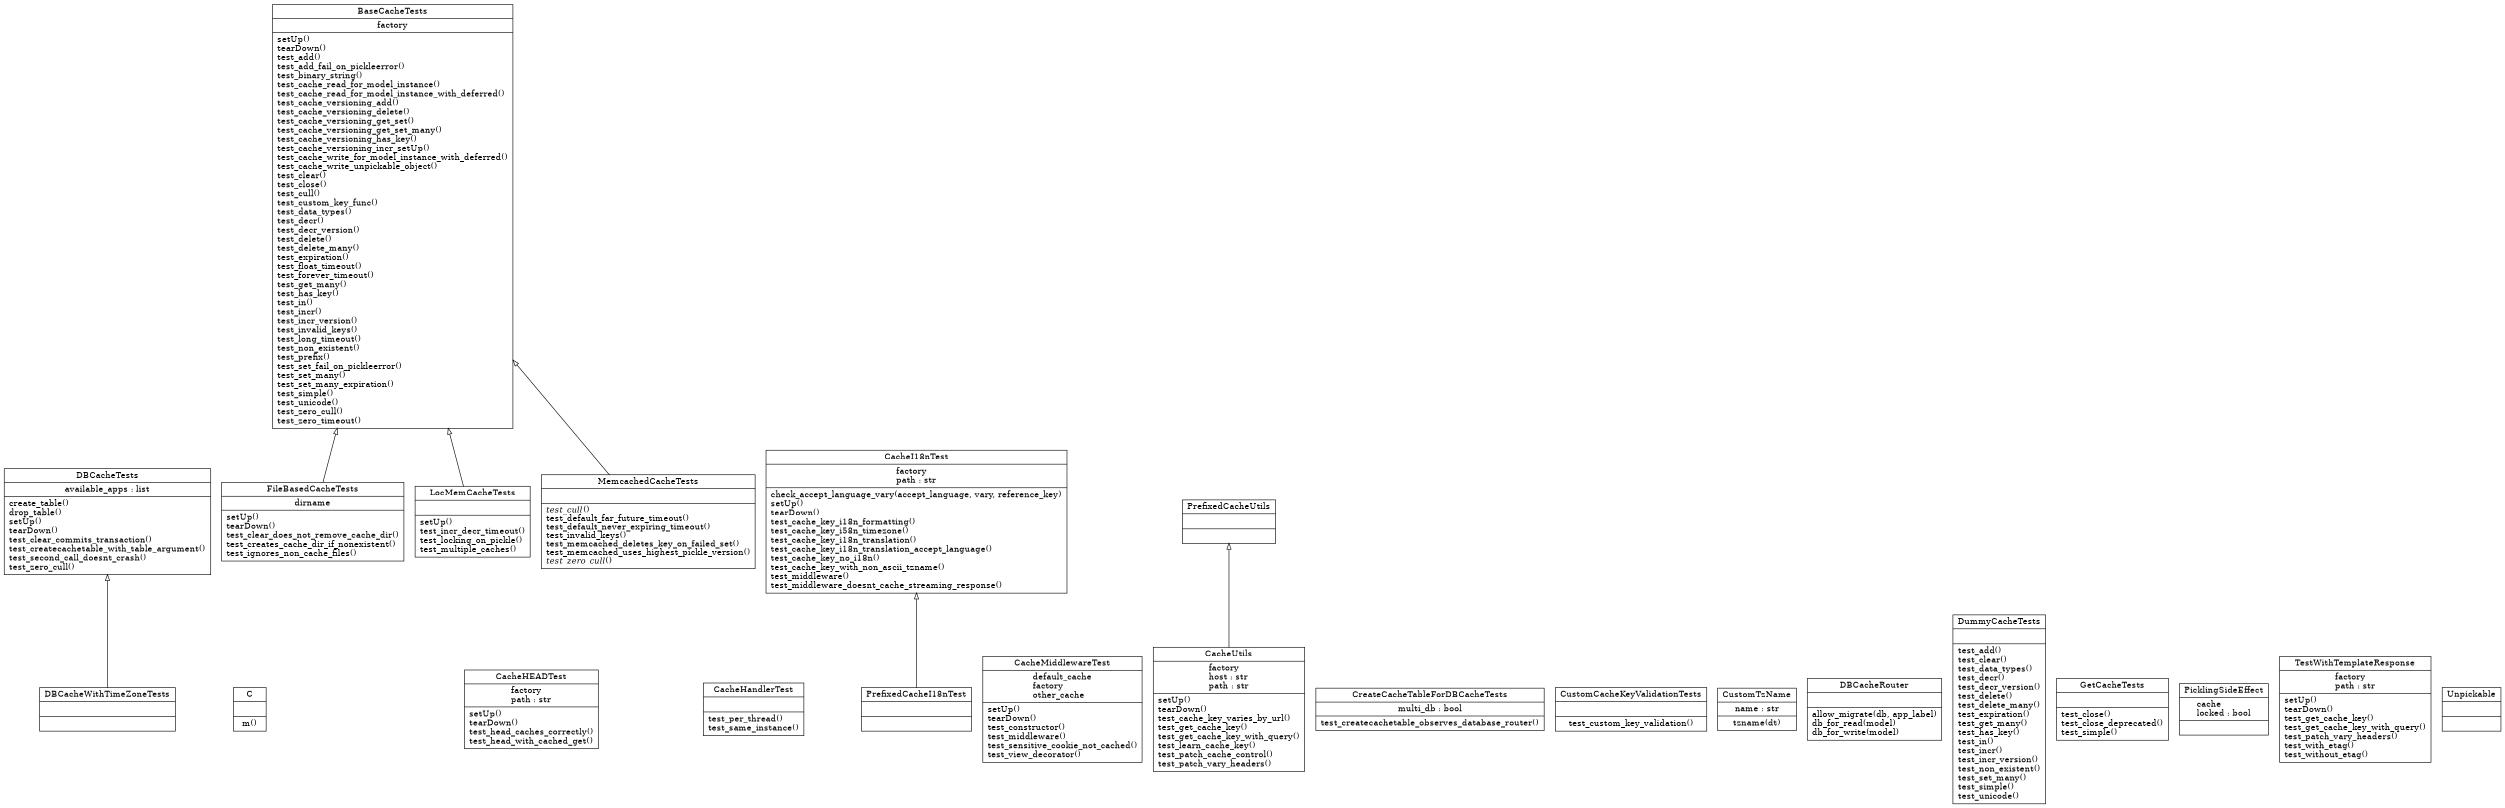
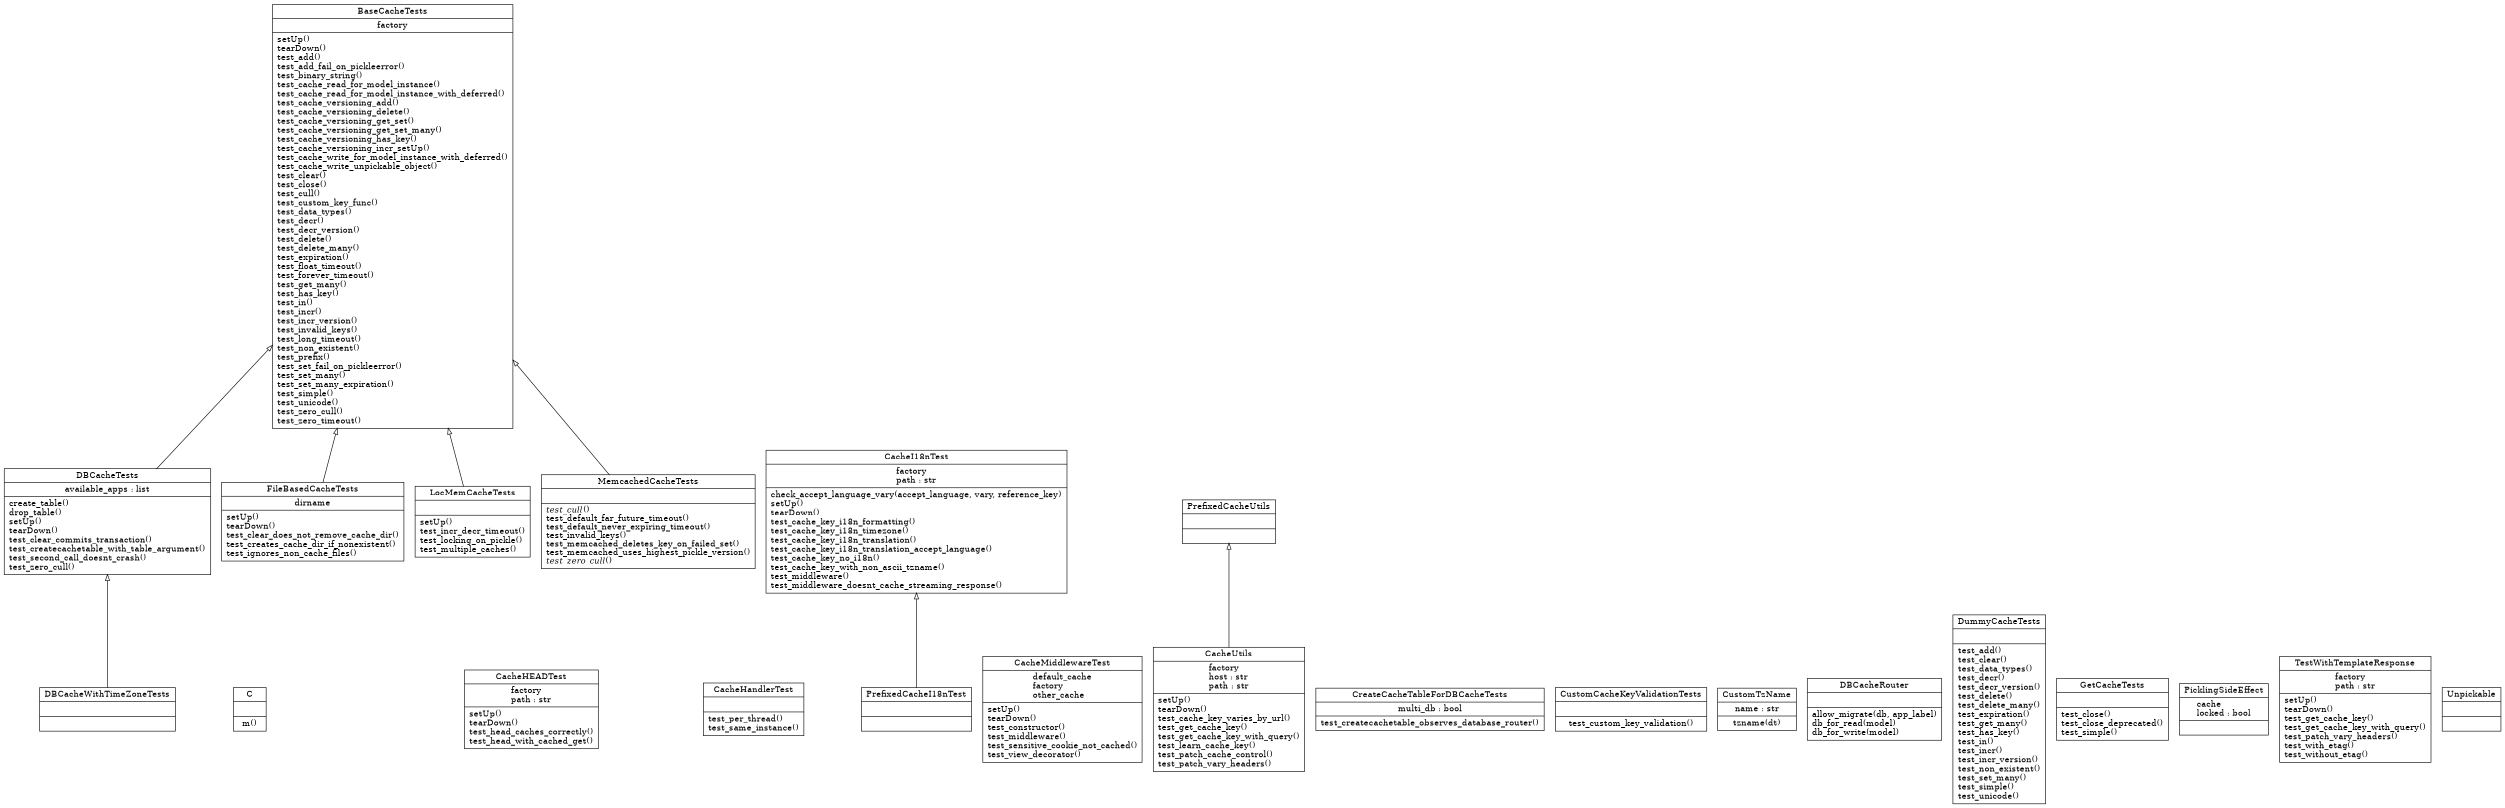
none -> (212, 409)
(840, 531) -> (840, 531)
